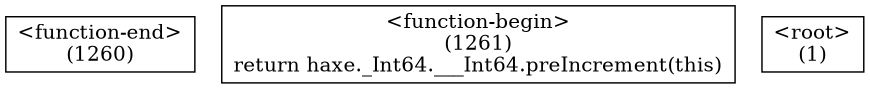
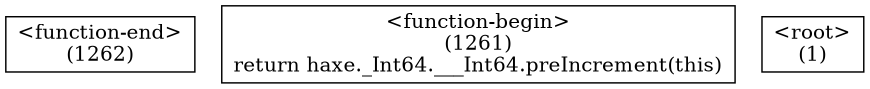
(100, 44) -> (100, 44)
